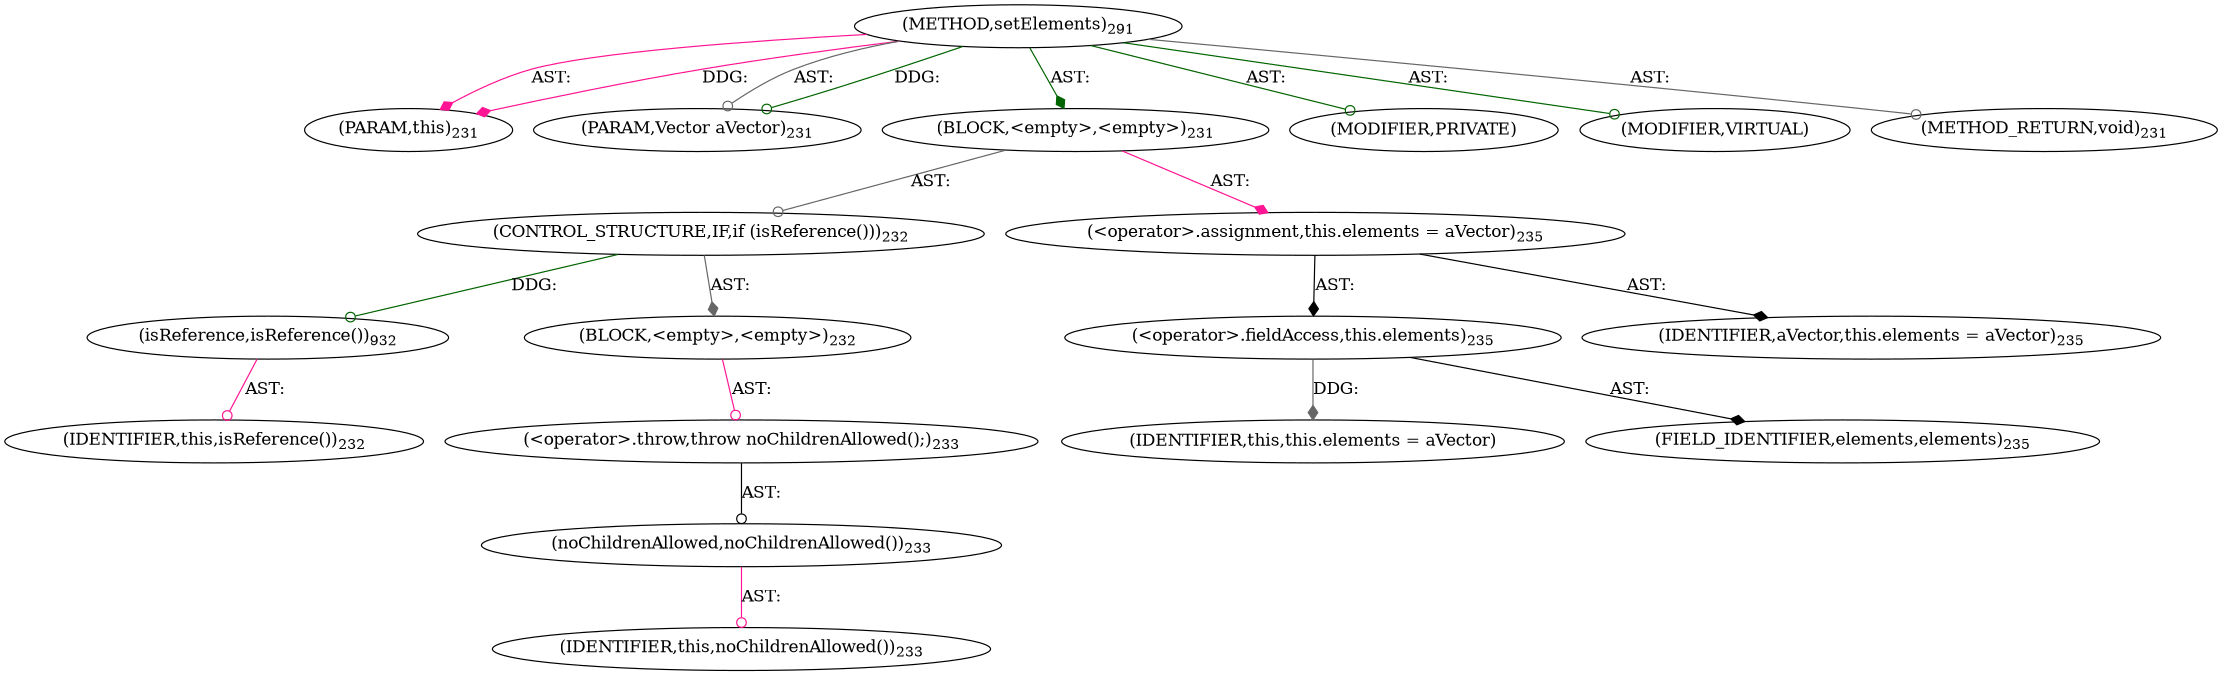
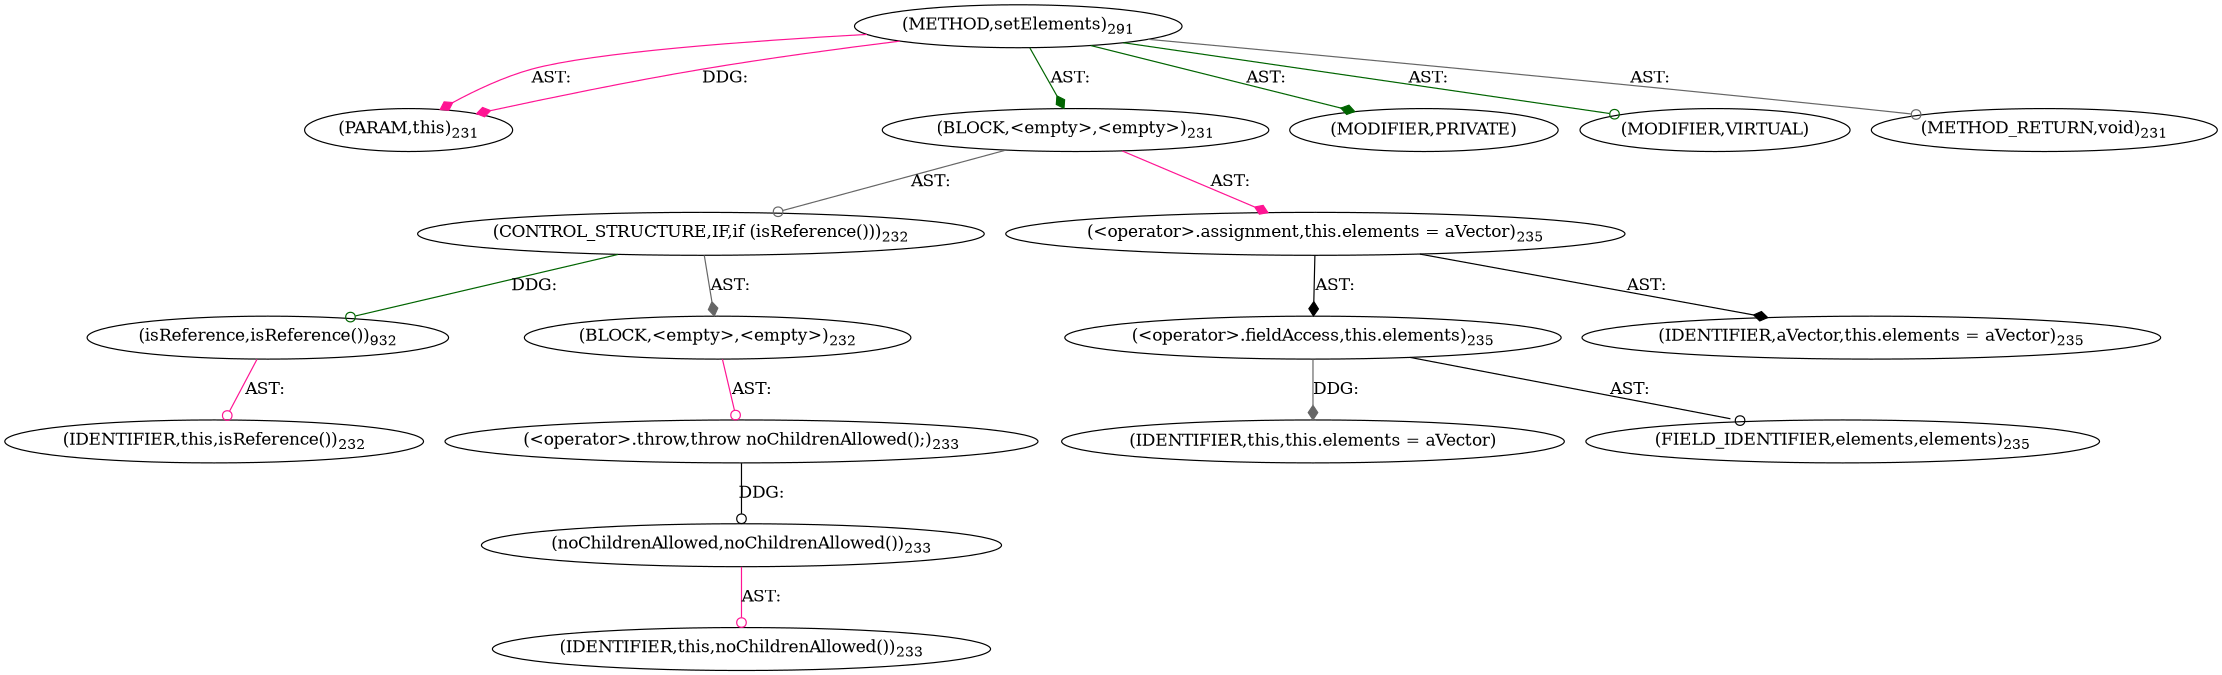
(1218, 77) -> (1218, 77)
(697, 130) -> none
(1570, 388) -> (1570, 388)
(764, 493) -> (764, 493)
